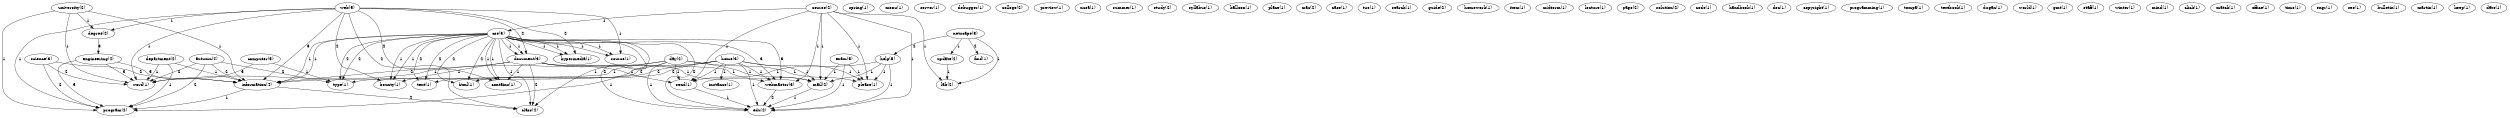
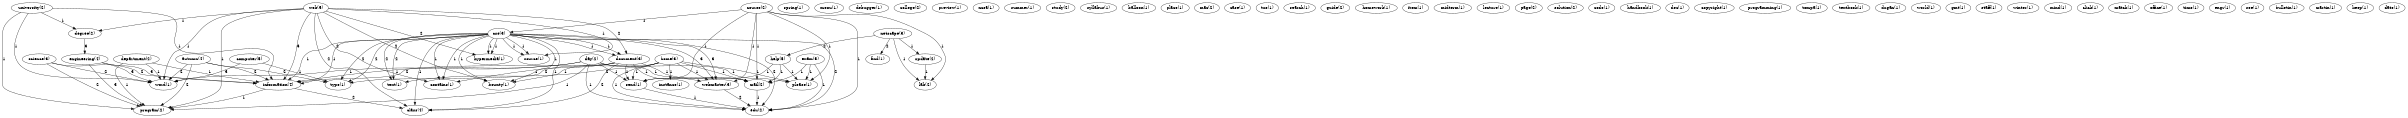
(930, 8) -> none
(466, 85) -> none
(862, 101) -> none
